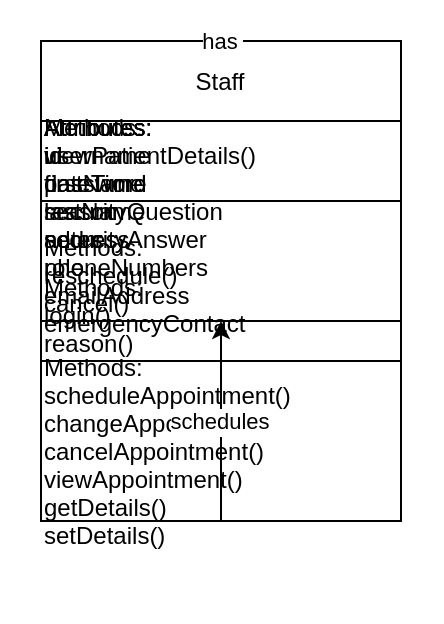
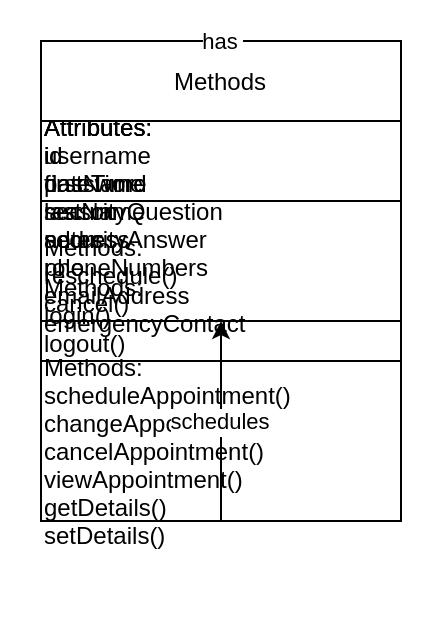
(220, 82) -> (220, 82)
(221, 151) -> none
(95, 288) -> (95, 288)
